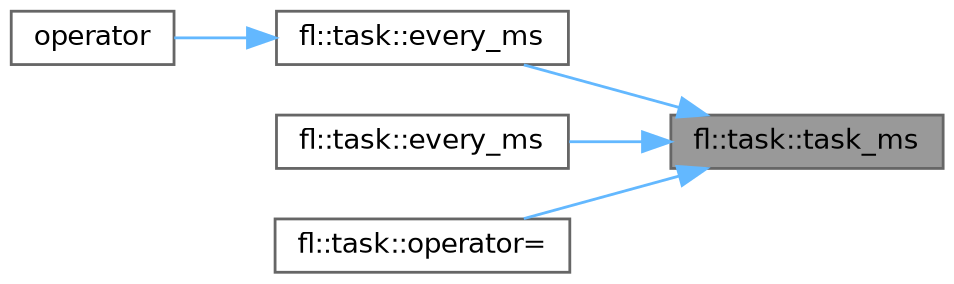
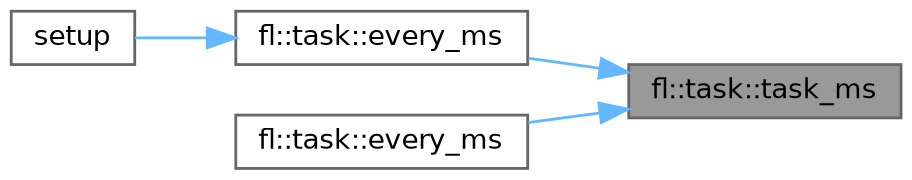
(93, 38) -> (73, 38)
(422, 246) -> none
